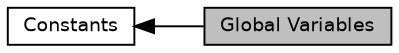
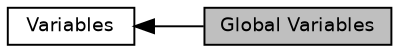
(71, 26) -> (71, 26)
